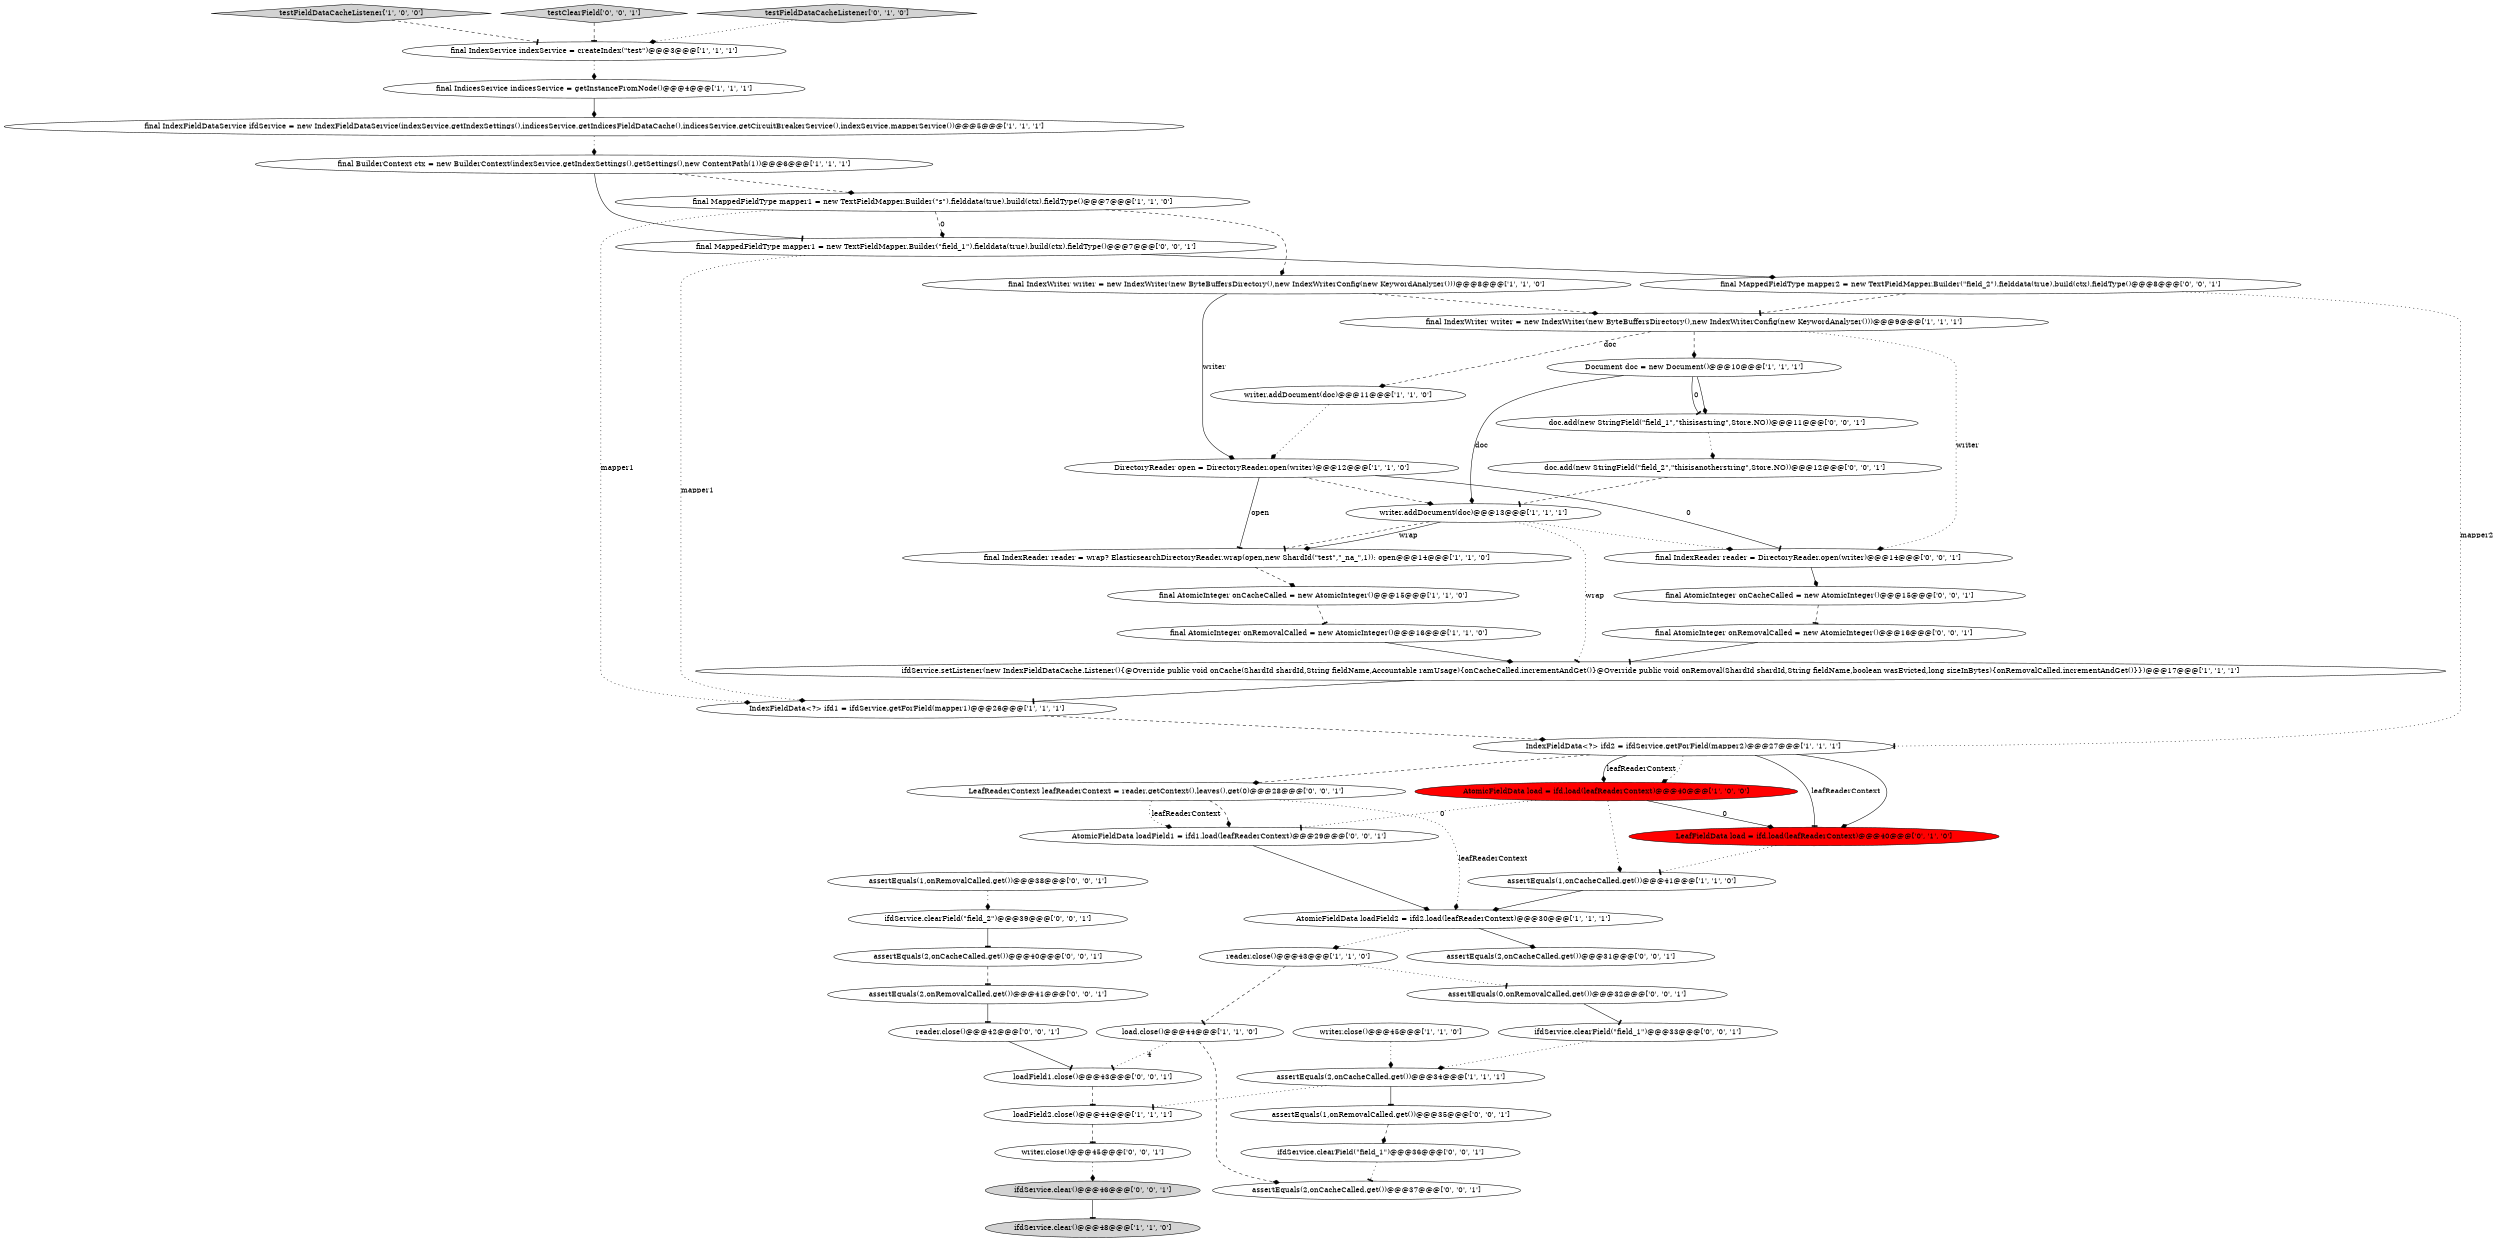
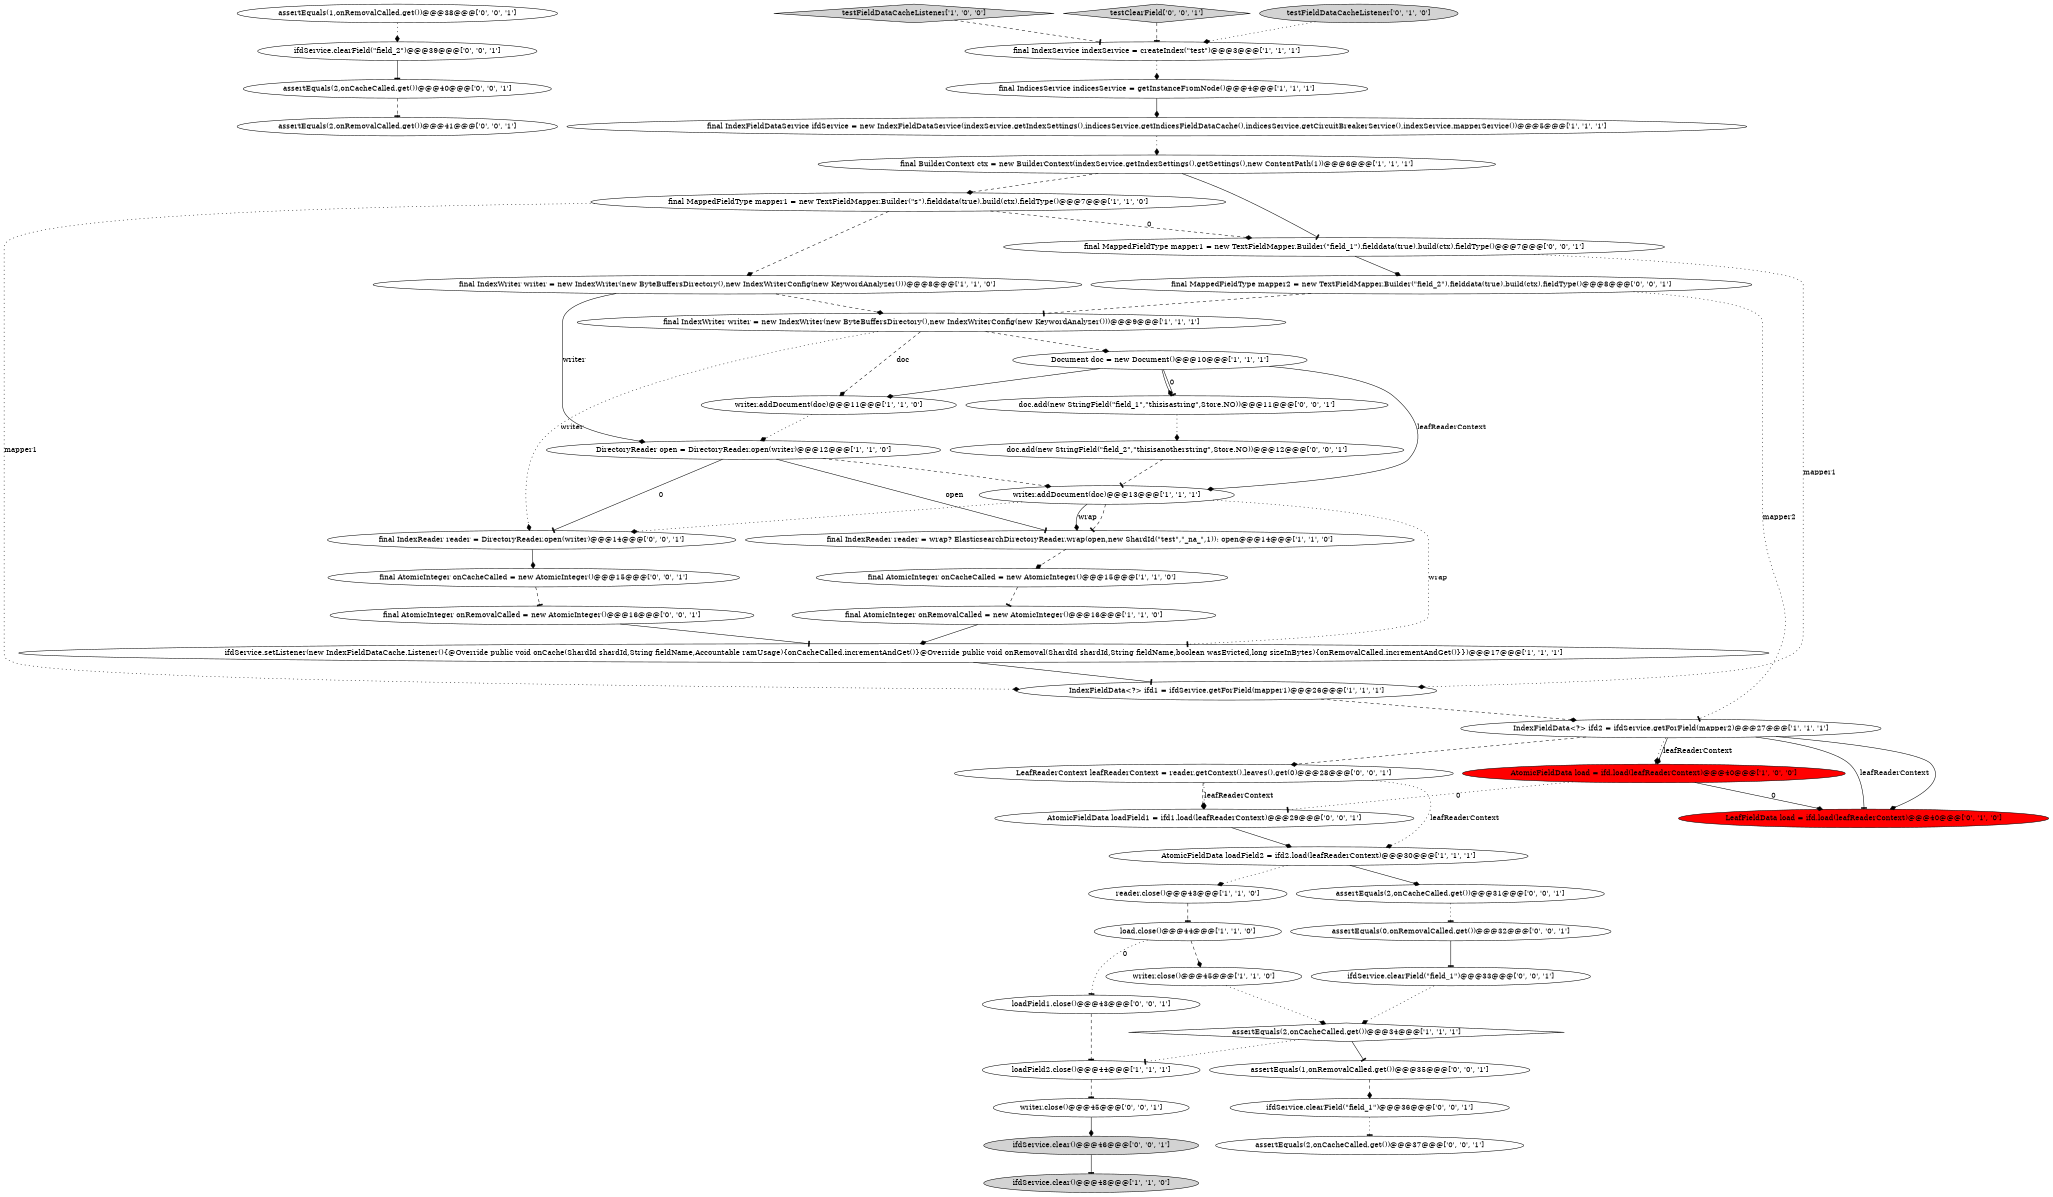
(837, 13) -> (1359, 13)
none -> (997, 382)
(1481, 446) -> (1452, 428)
(1622, 881) -> none
(1428, 975) -> (1451, 911)
(988, 1032) -> none
(1150, 1055) -> (1125, 954)
(1391, 1077) -> (1346, 1032)
(1216, 1129) -> (1195, 951)
(1093, 1168) -> (1091, 1124)
